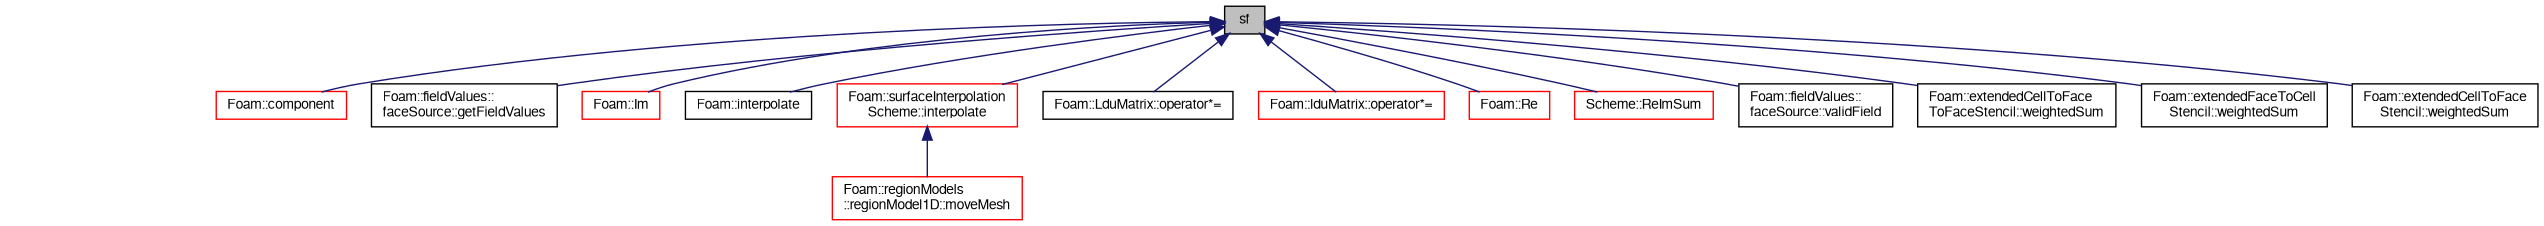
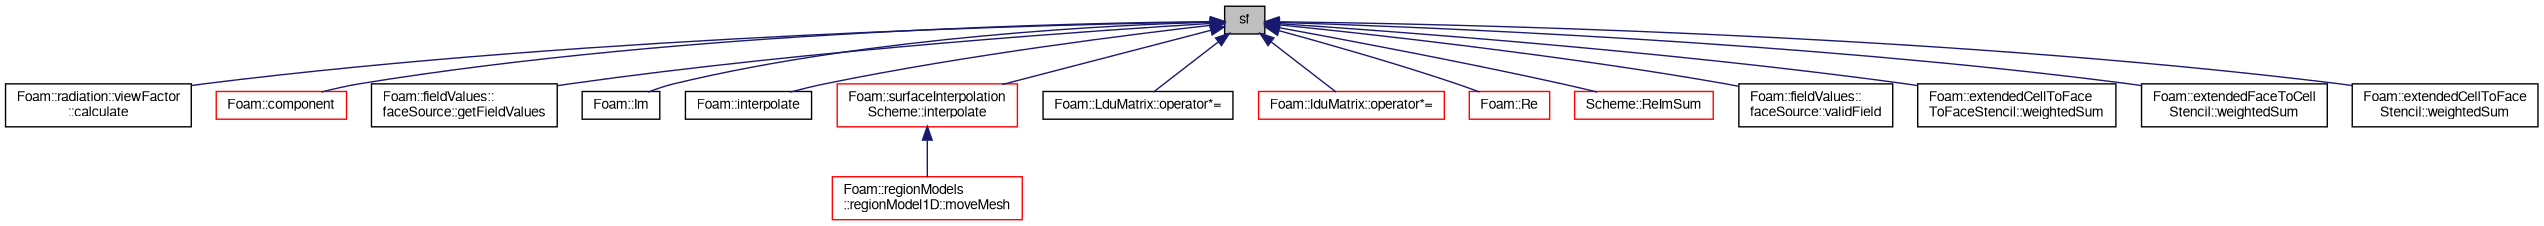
none -> (98, 105)
(621, 105) -> (621, 105)
